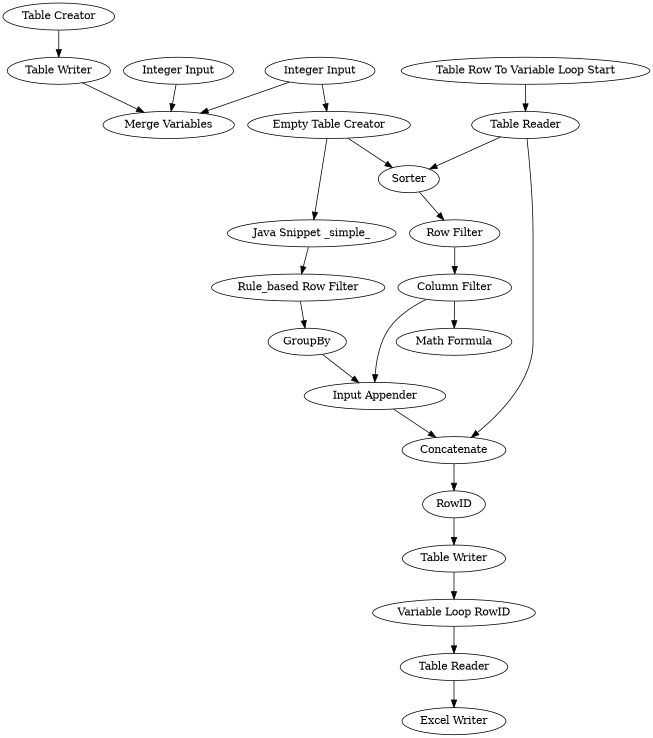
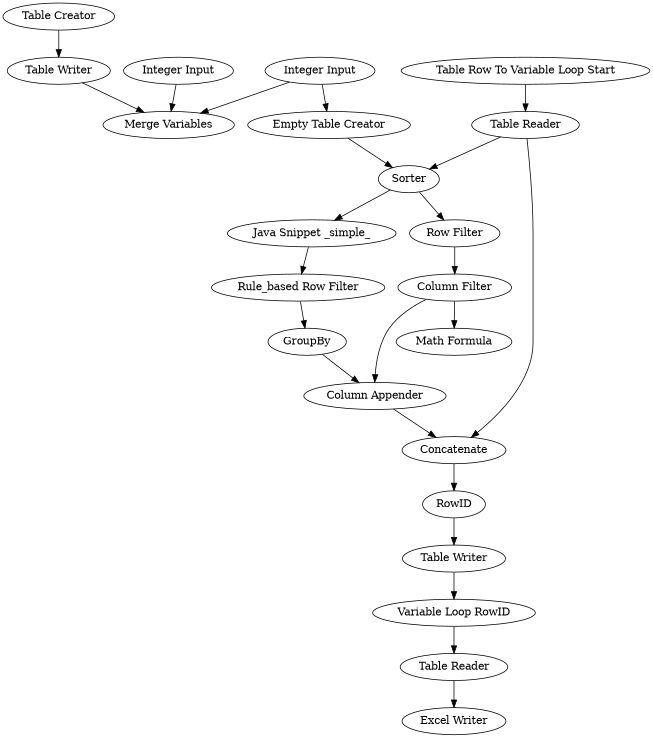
(321, 175) -> (366, 203)
(375, 396) -> (375, 396)
